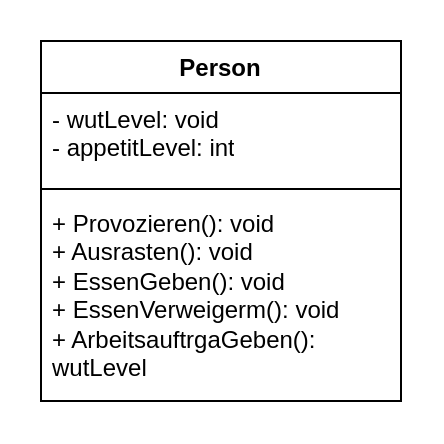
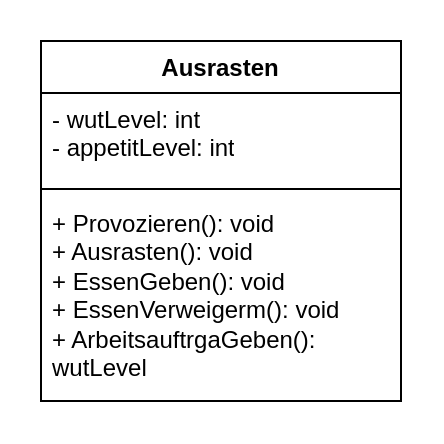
(221, 69) -> (221, 69)
(162, 136) -> (162, 136)
